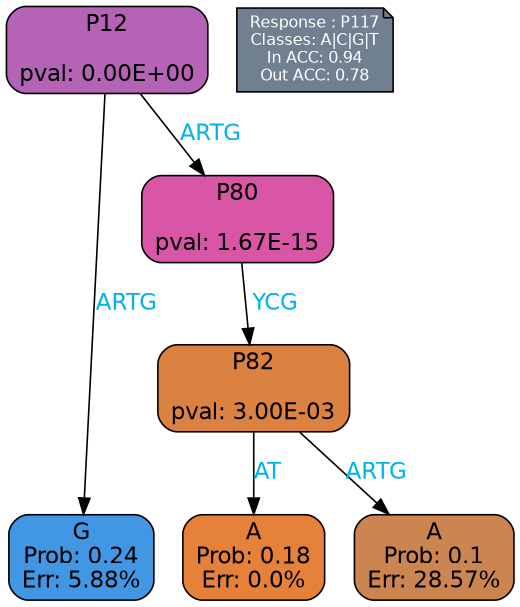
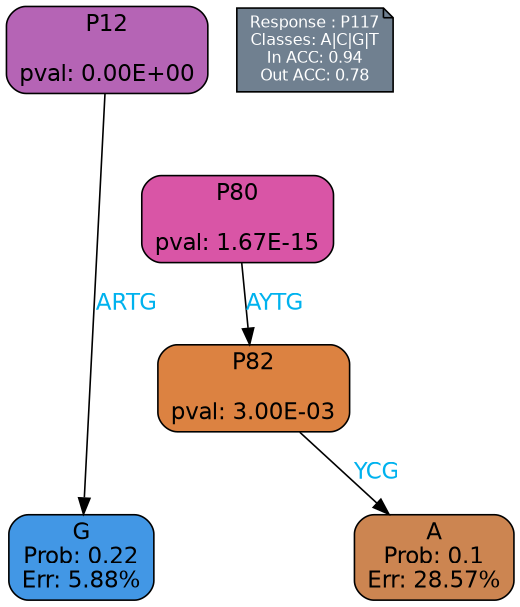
(167, 128) -> none
(275, 304) -> (275, 304)
(376, 473) -> (376, 473)
(81, 557) -> (81, 557)
(254, 557) -> none
